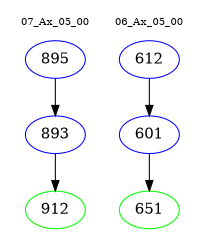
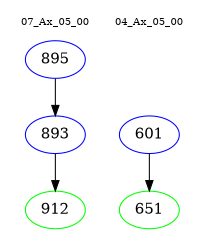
(149, 22) -> (149, 22)
(149, 60) -> none
